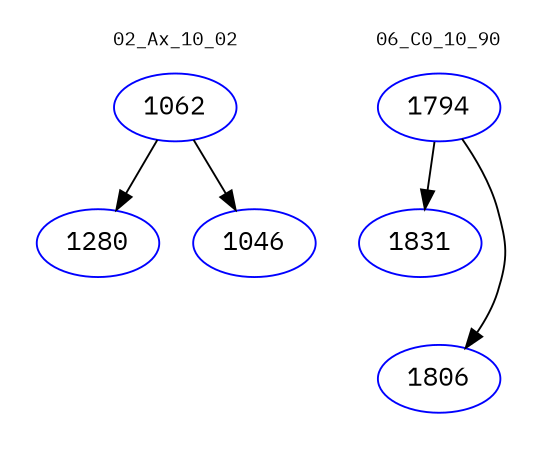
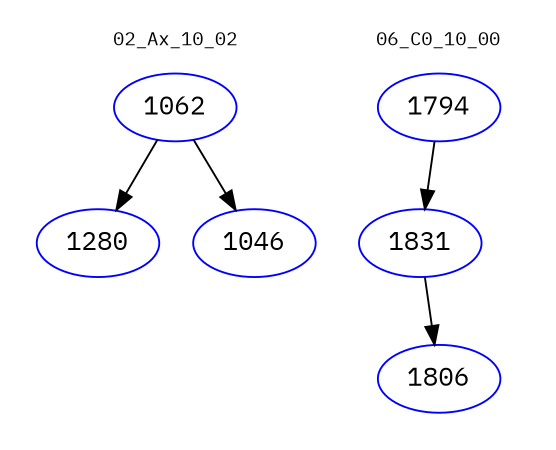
(439, 41) -> (439, 41)
(503, 234) -> (428, 302)
